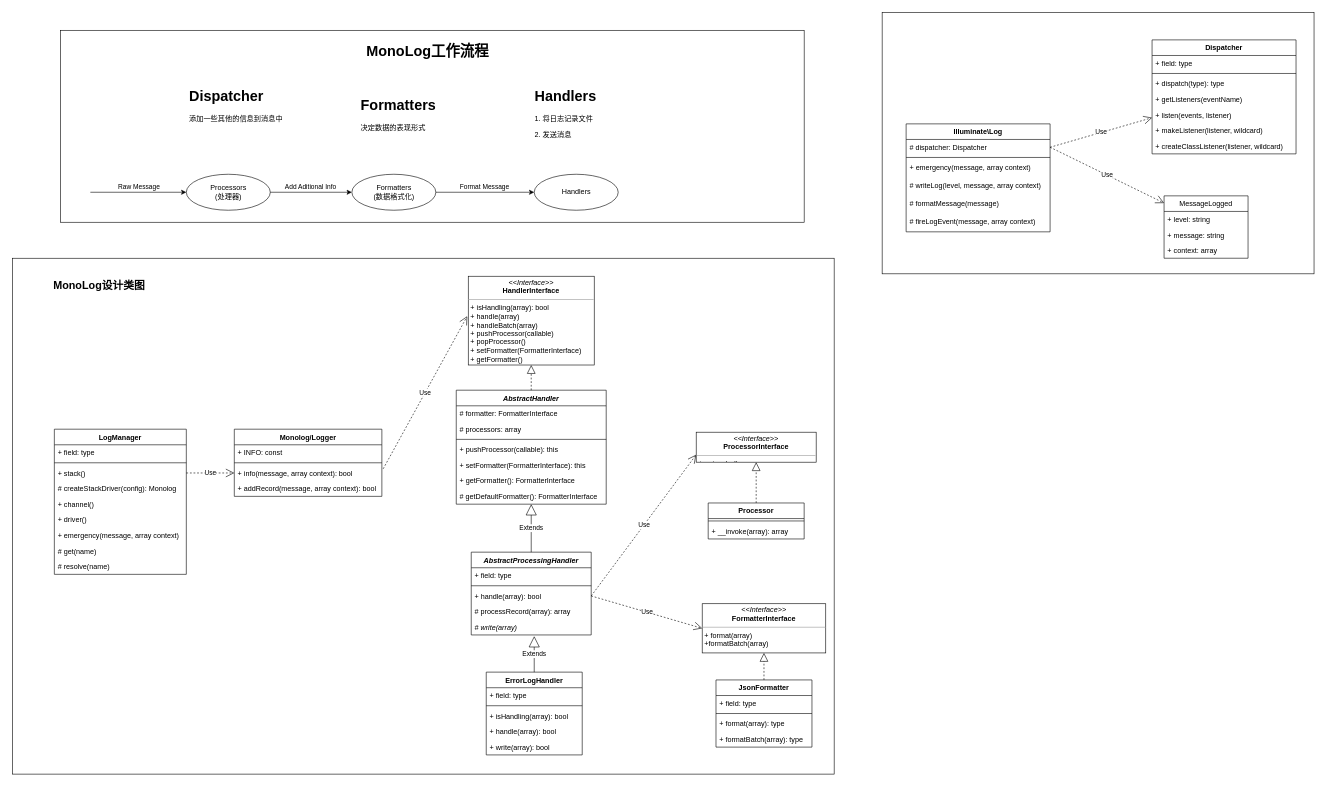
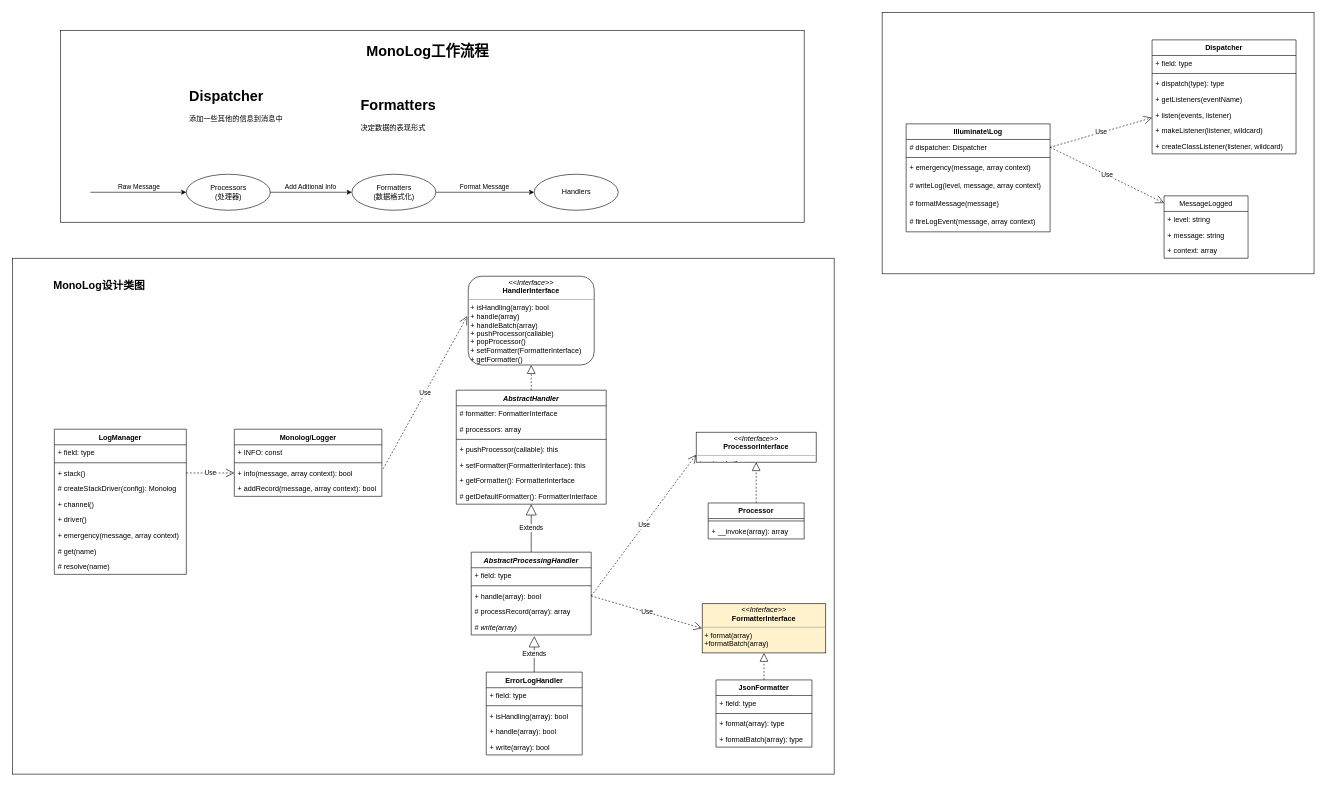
(589, 120) -> none
(531, 321) -> (531, 321)
(764, 629) -> (764, 629)
